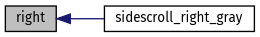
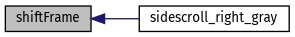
(31, 19) -> (48, 19)
